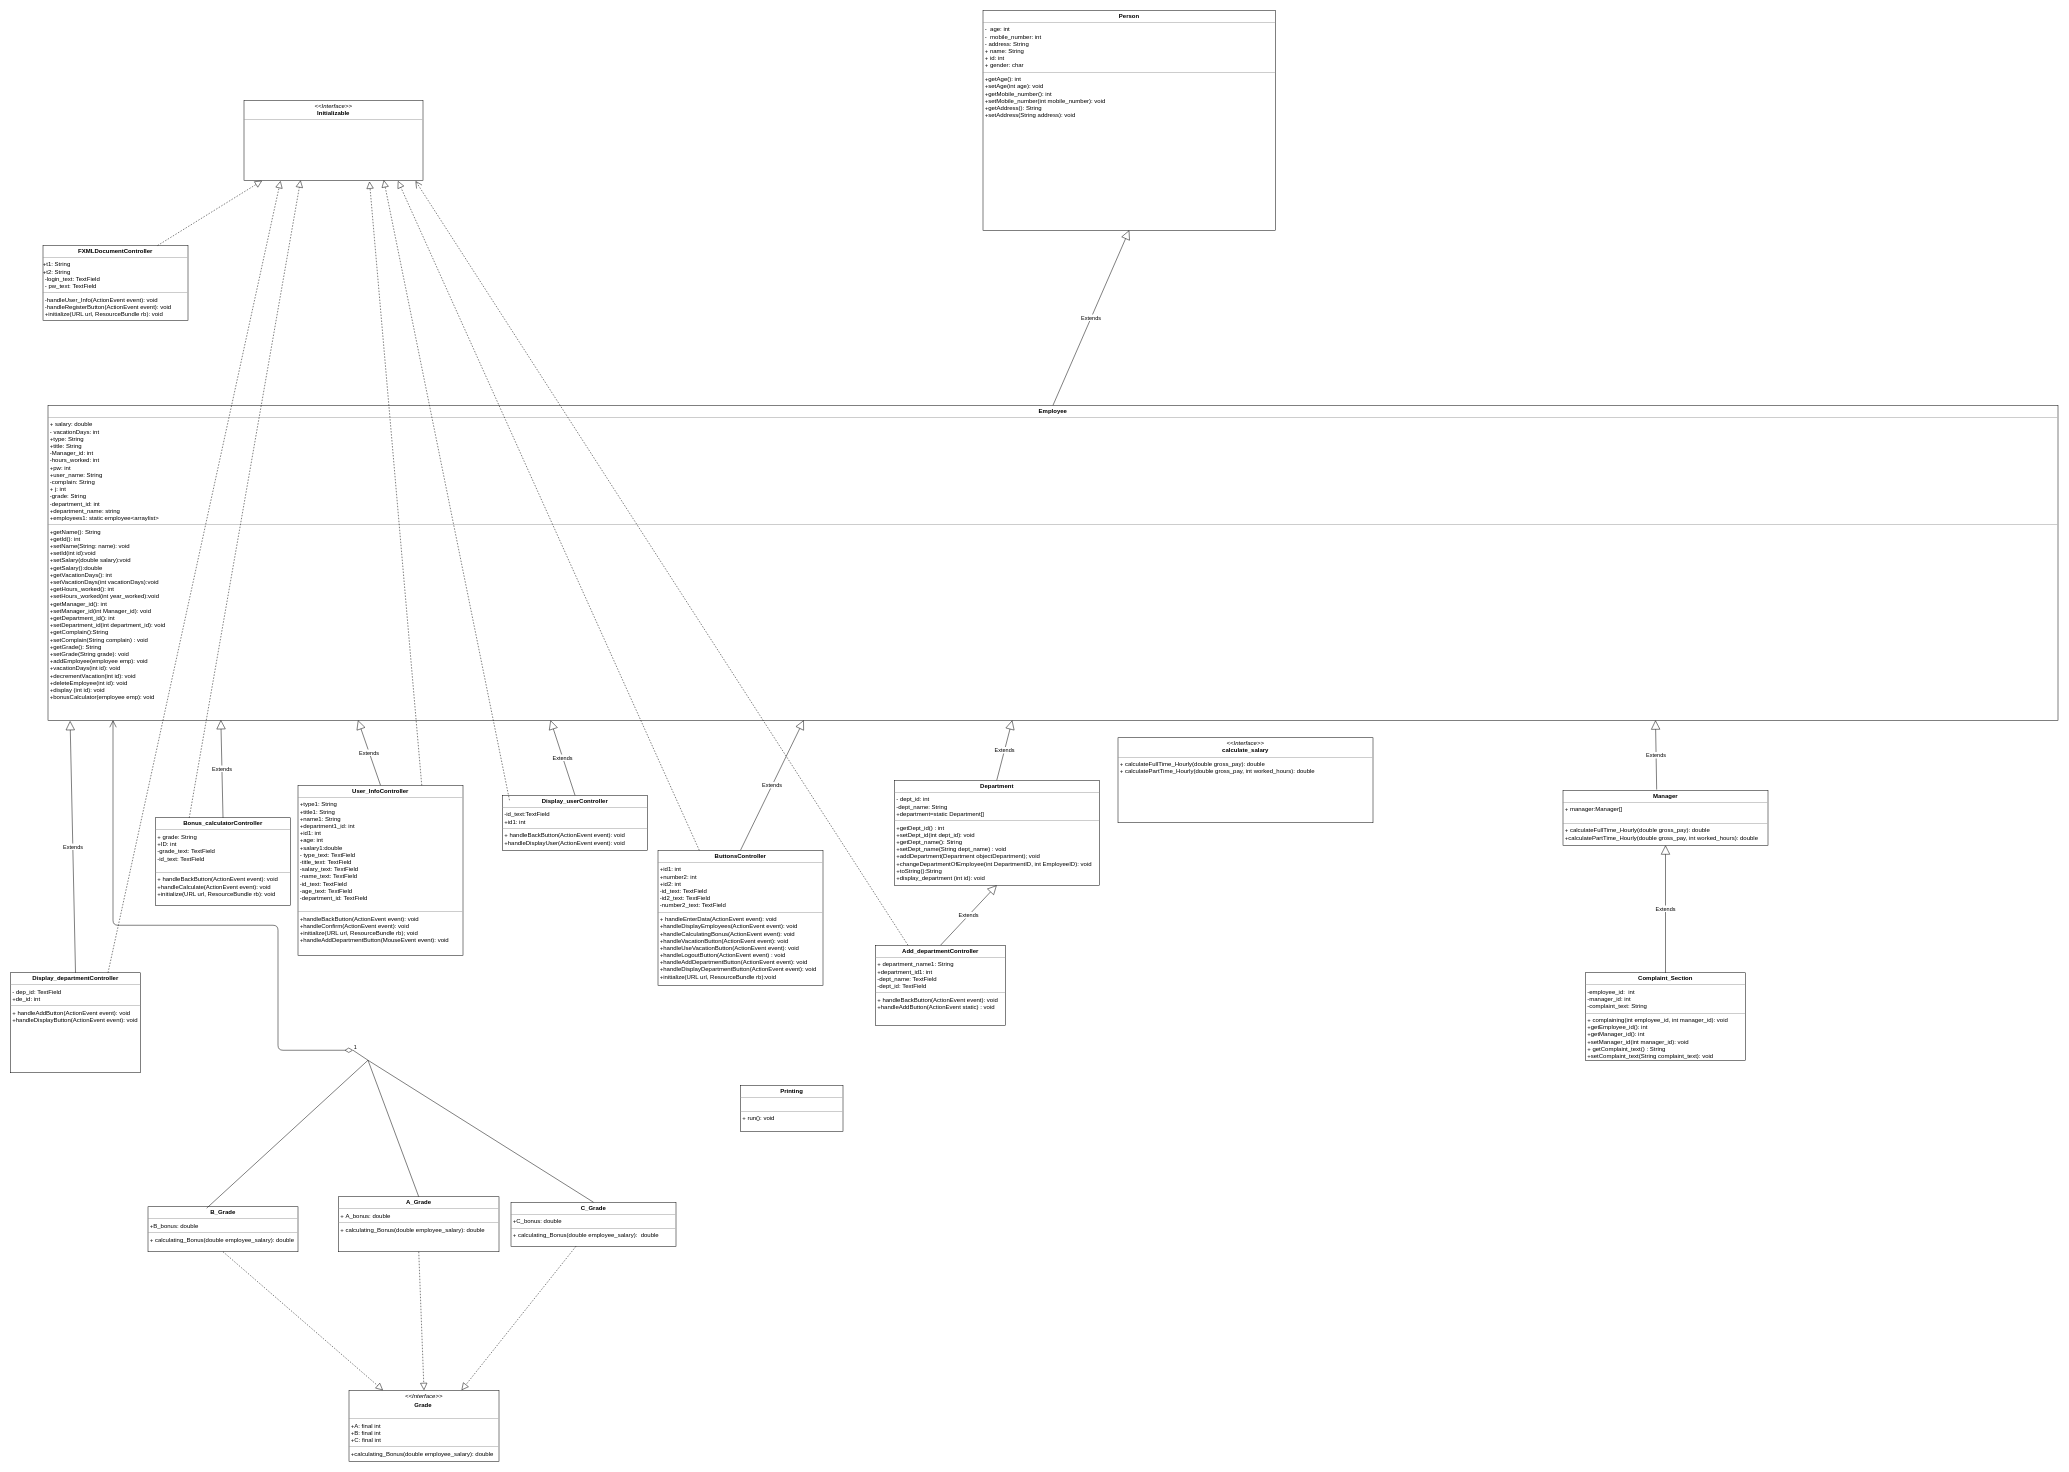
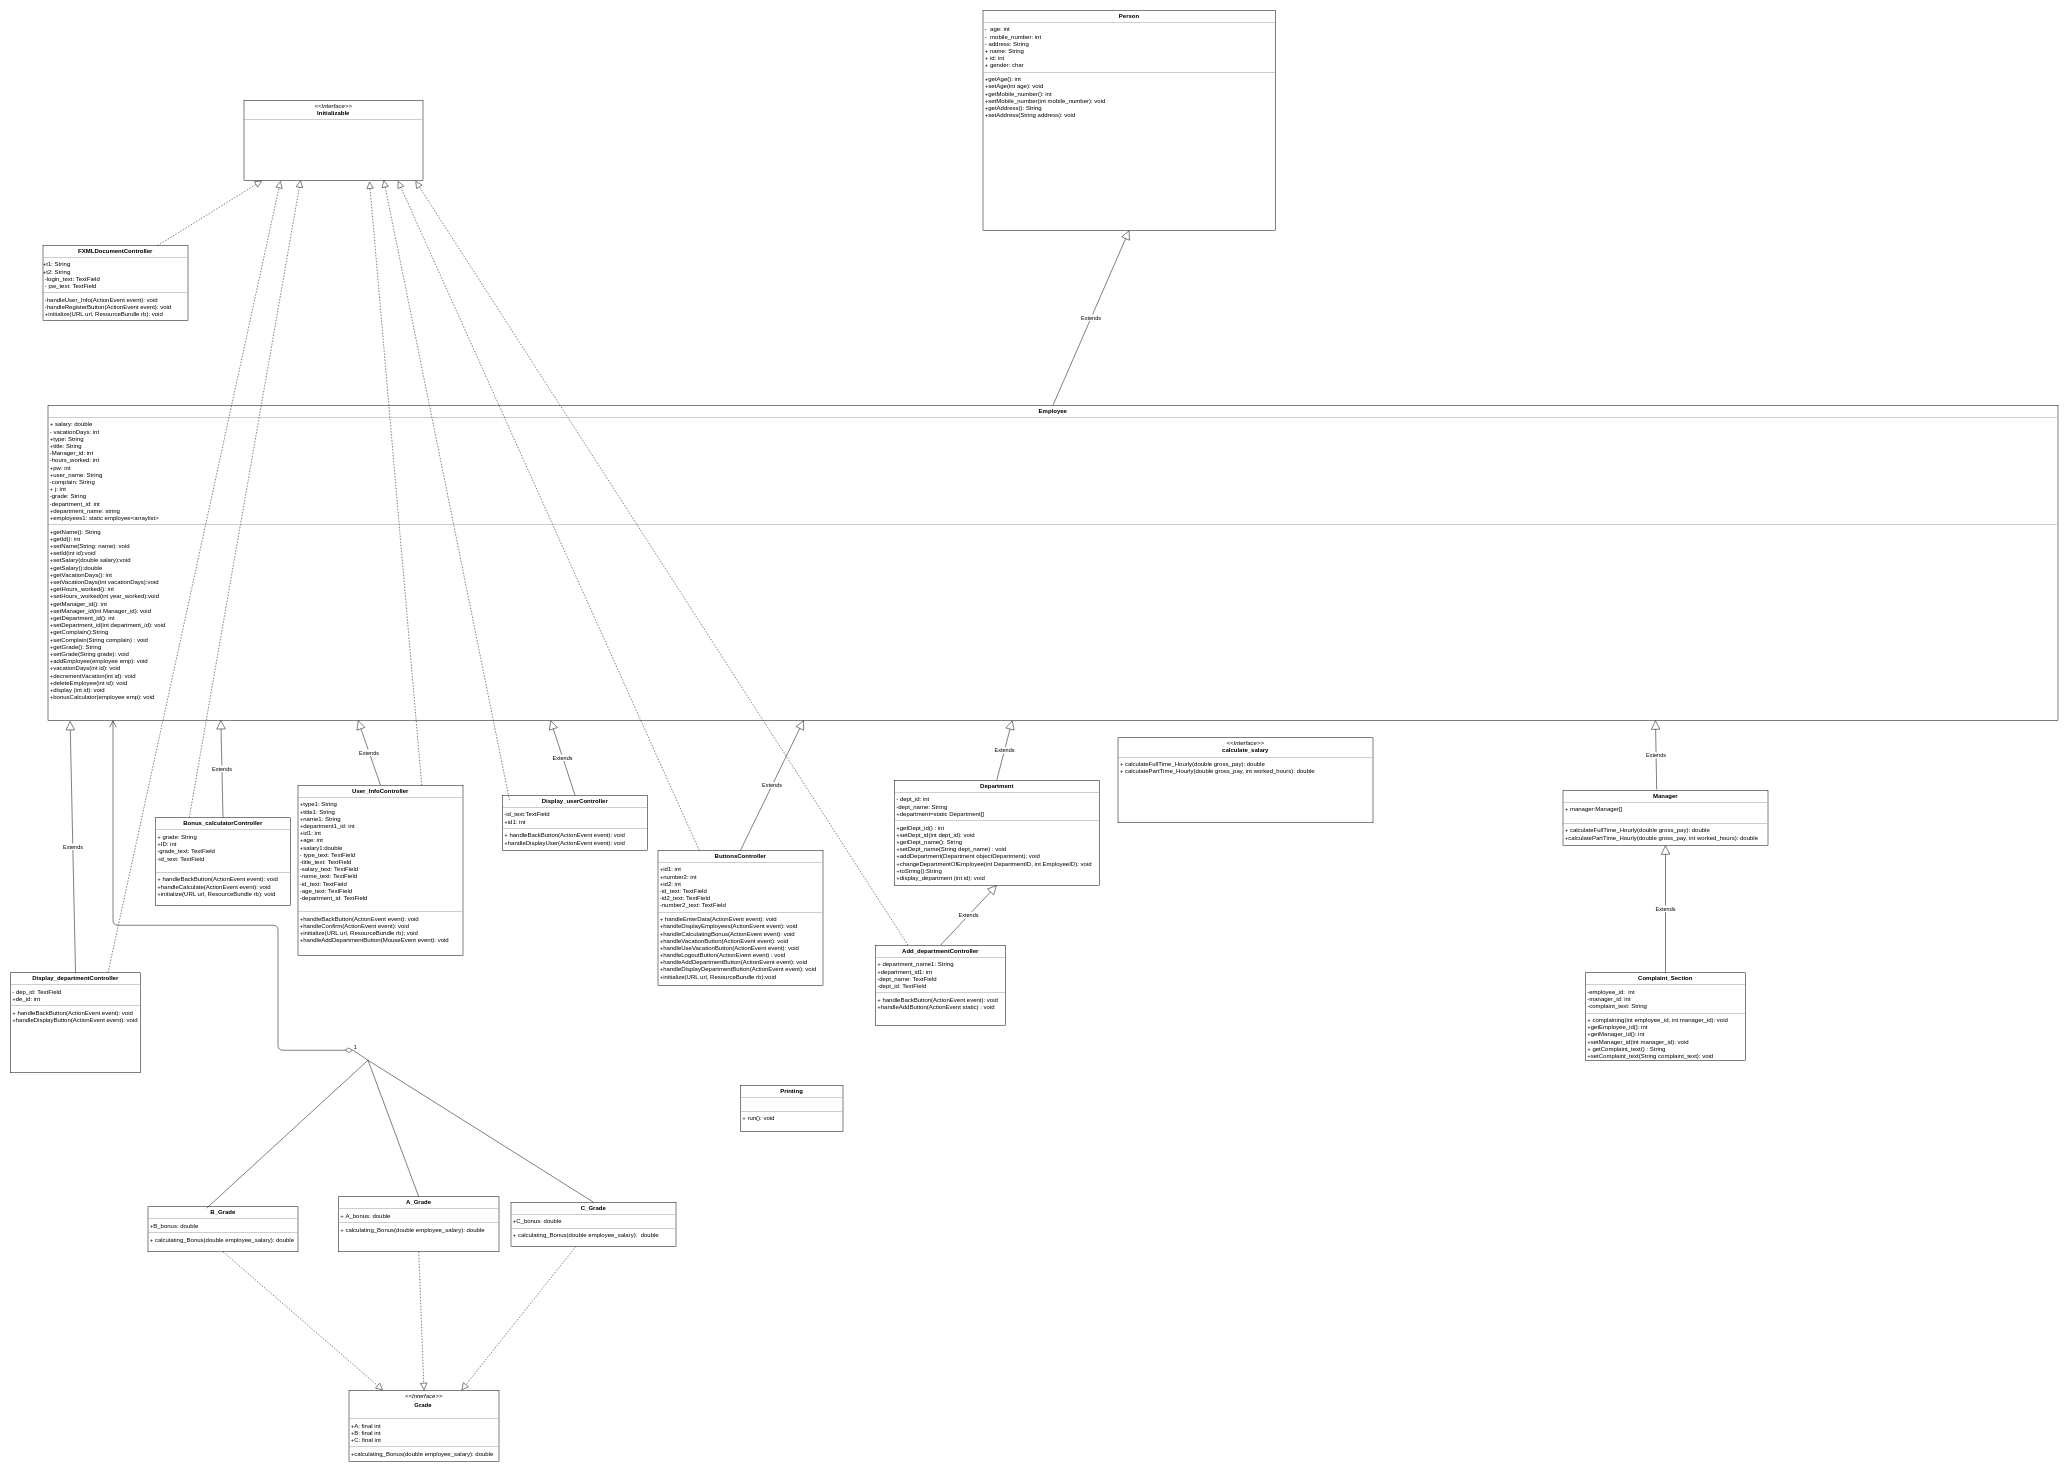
(419, 186) -> (420, 188)
(80, 991) -> (80, 991)
